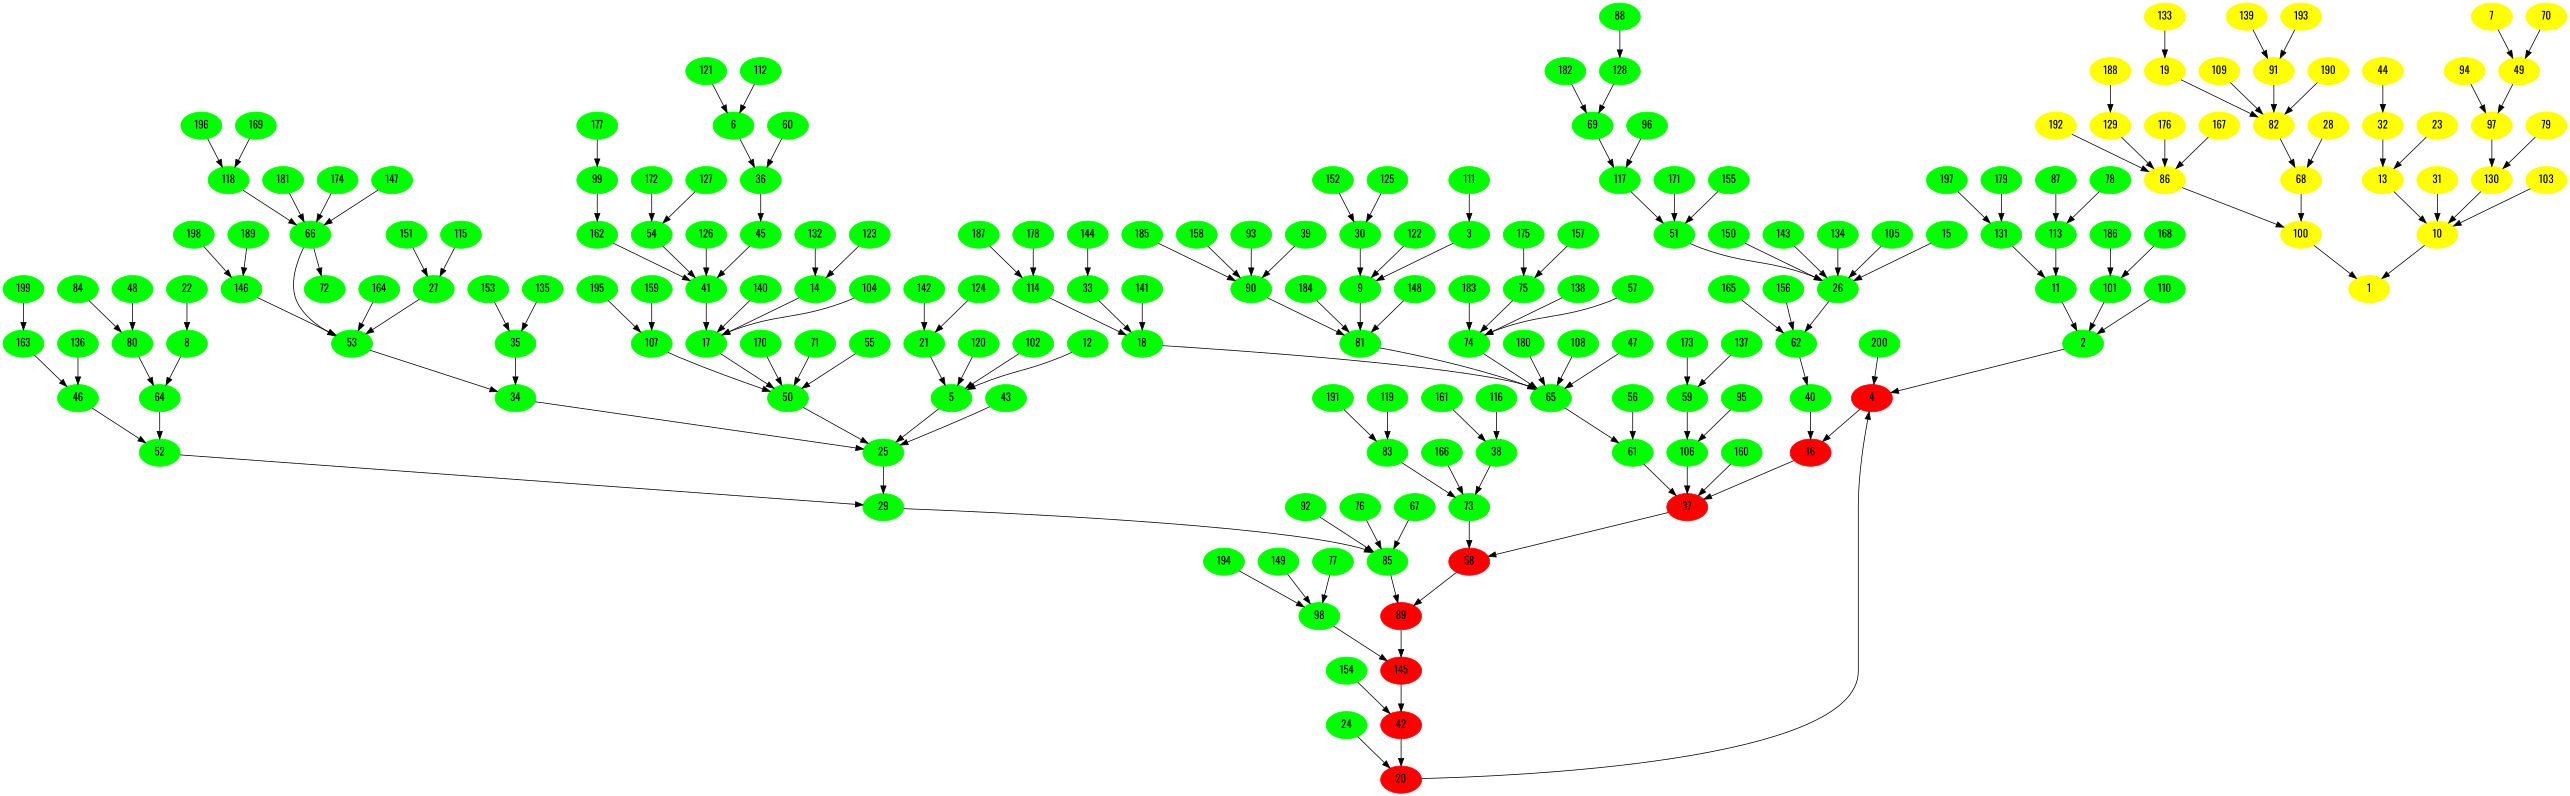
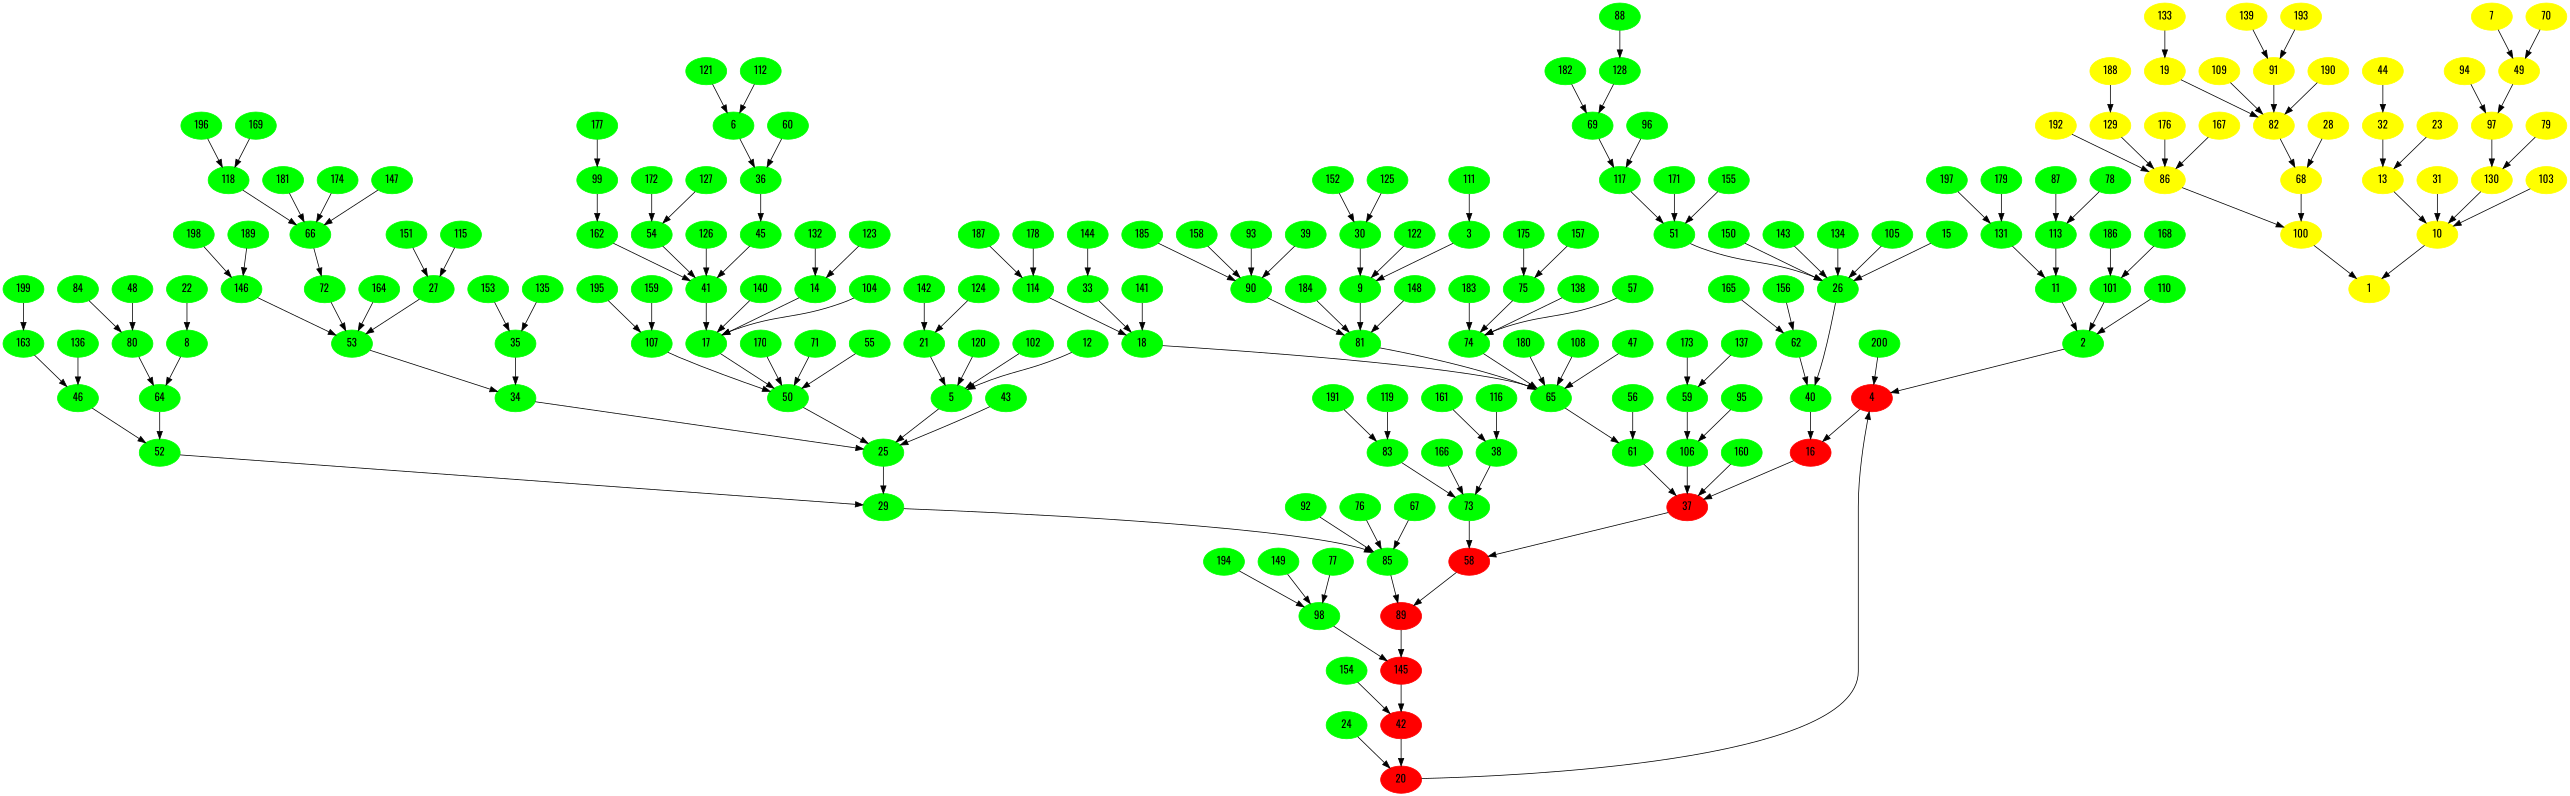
(295, 296) -> (337, 313)
(1819, 313) -> (1828, 340)
